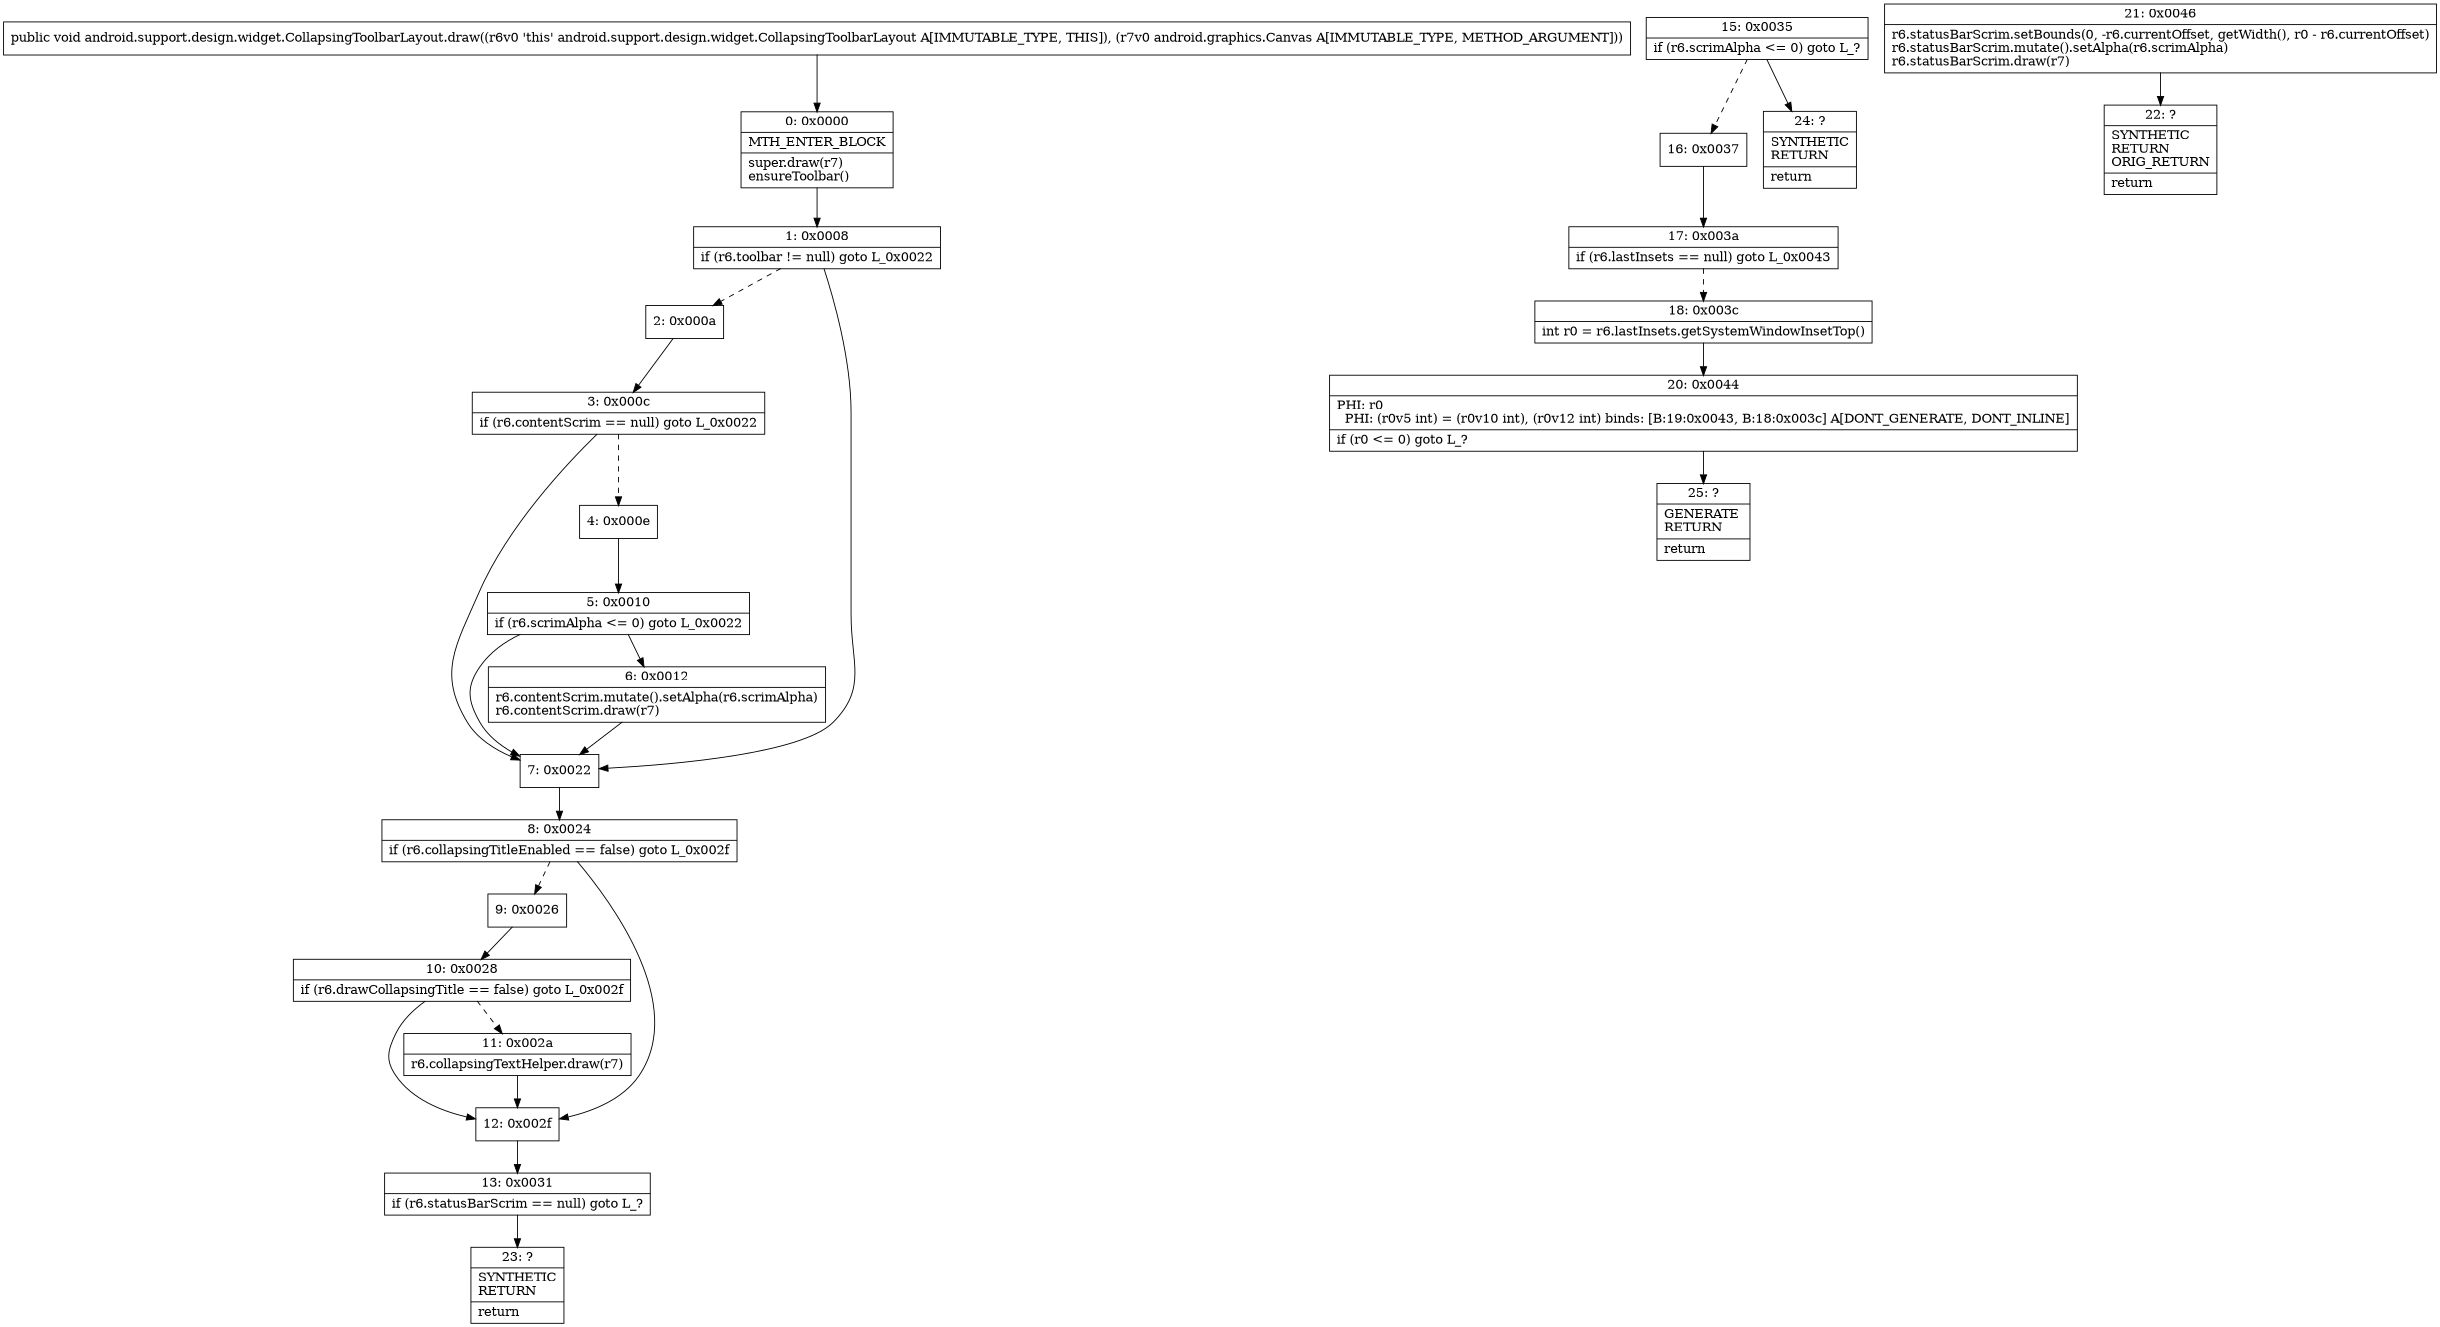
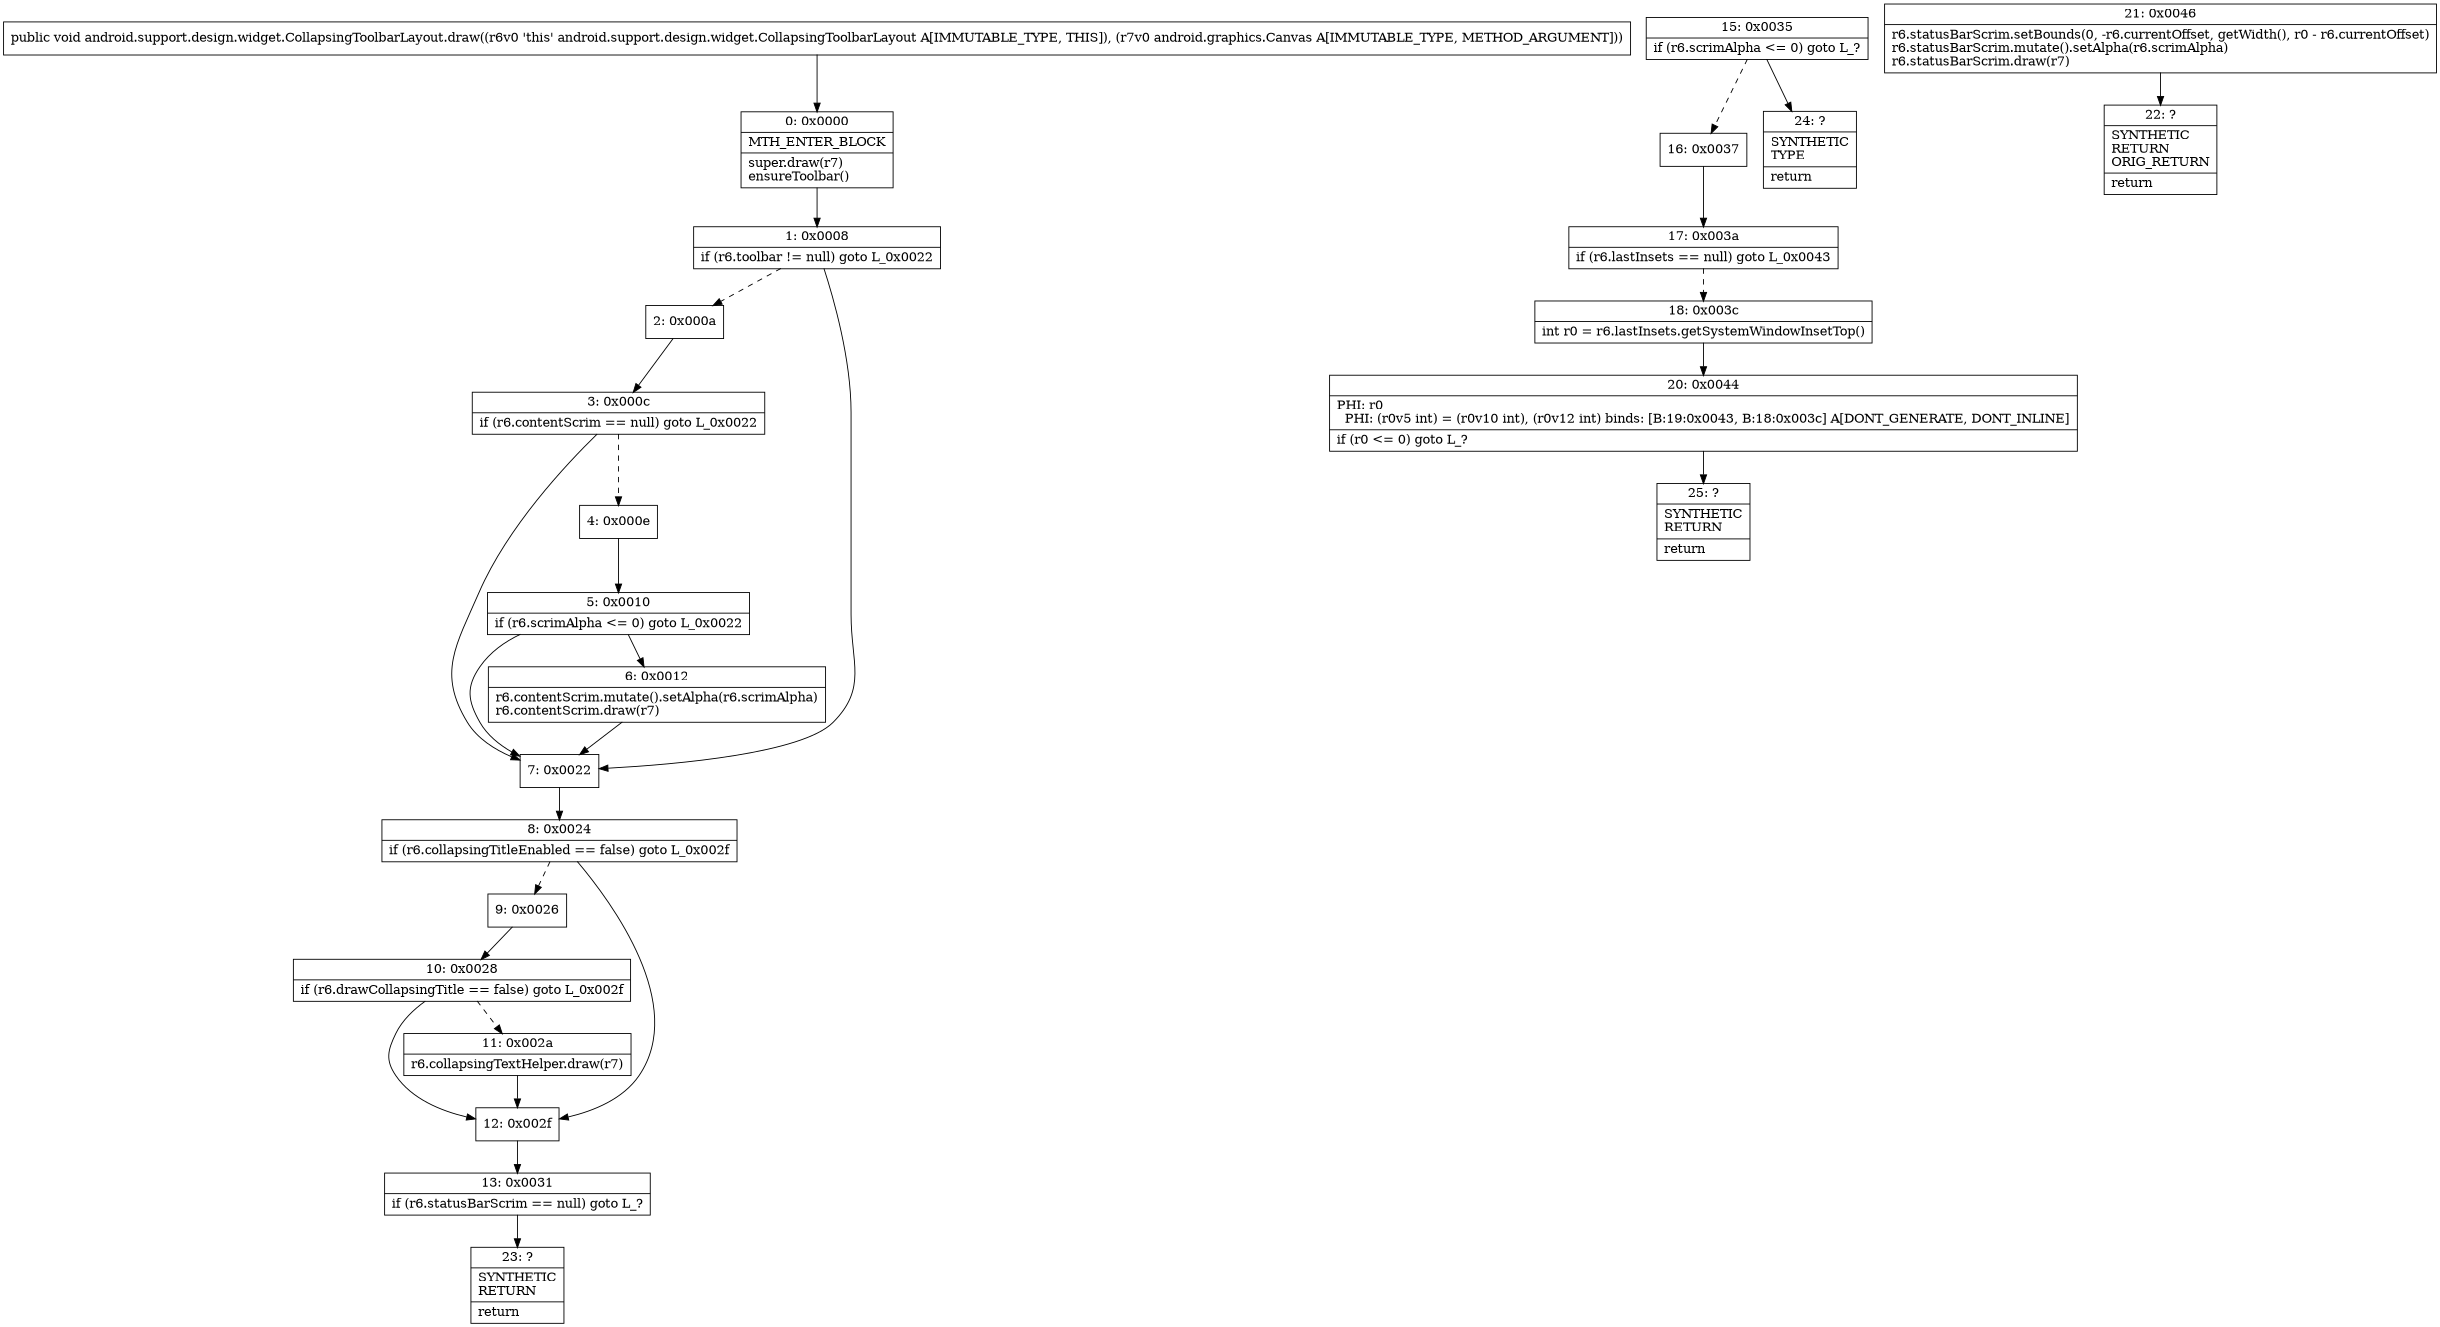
(1800, 156) -> (1788, 156)
(1702, 514) -> (1703, 514)
